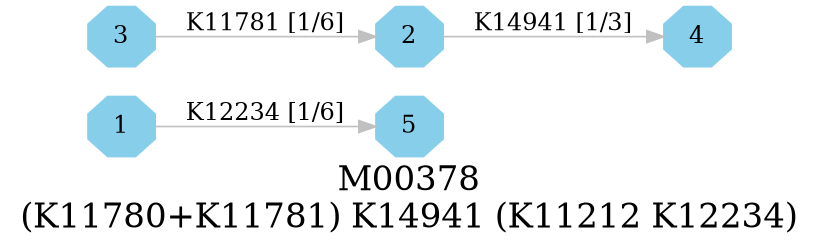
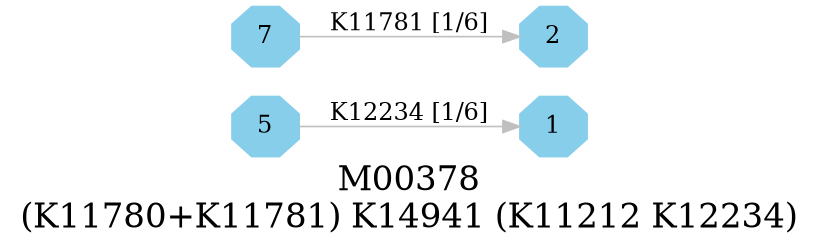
(122, 37) -> (266, 37)
(697, 37) -> none
(257, 127) -> (401, 127)
